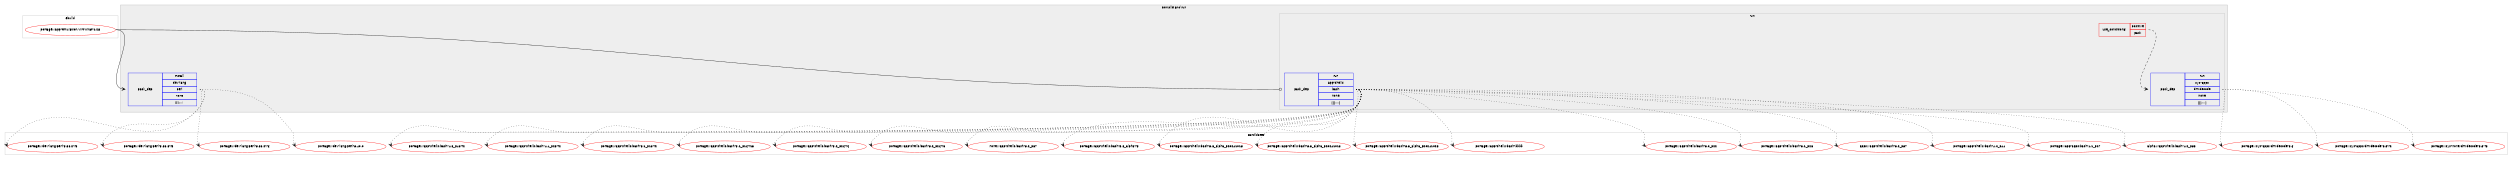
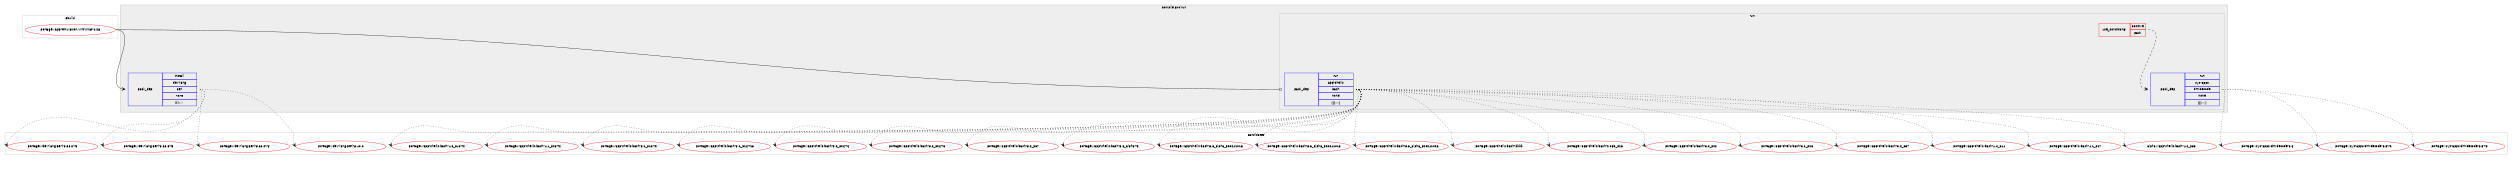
(1013, 147) -> (1013, 147)
none -> (1595, 147)
(1883, 147) -> (1883, 147)
(2075, 147) -> (2075, 147)
(2460, 147) -> (2460, 147)
